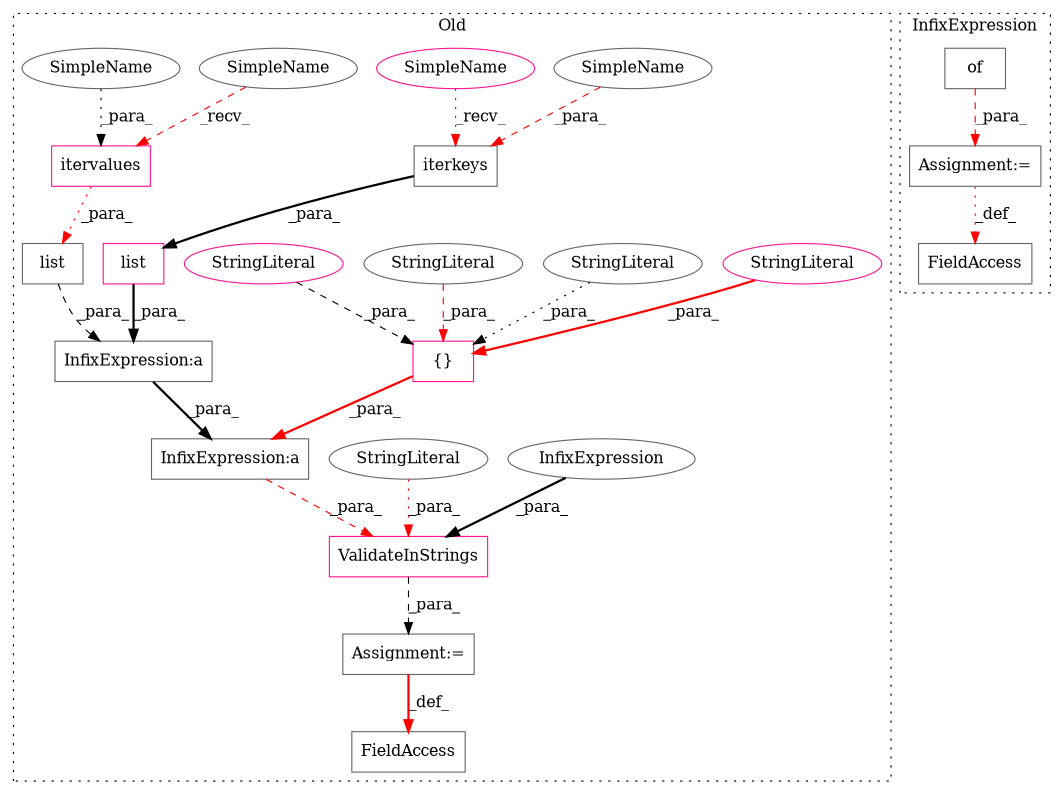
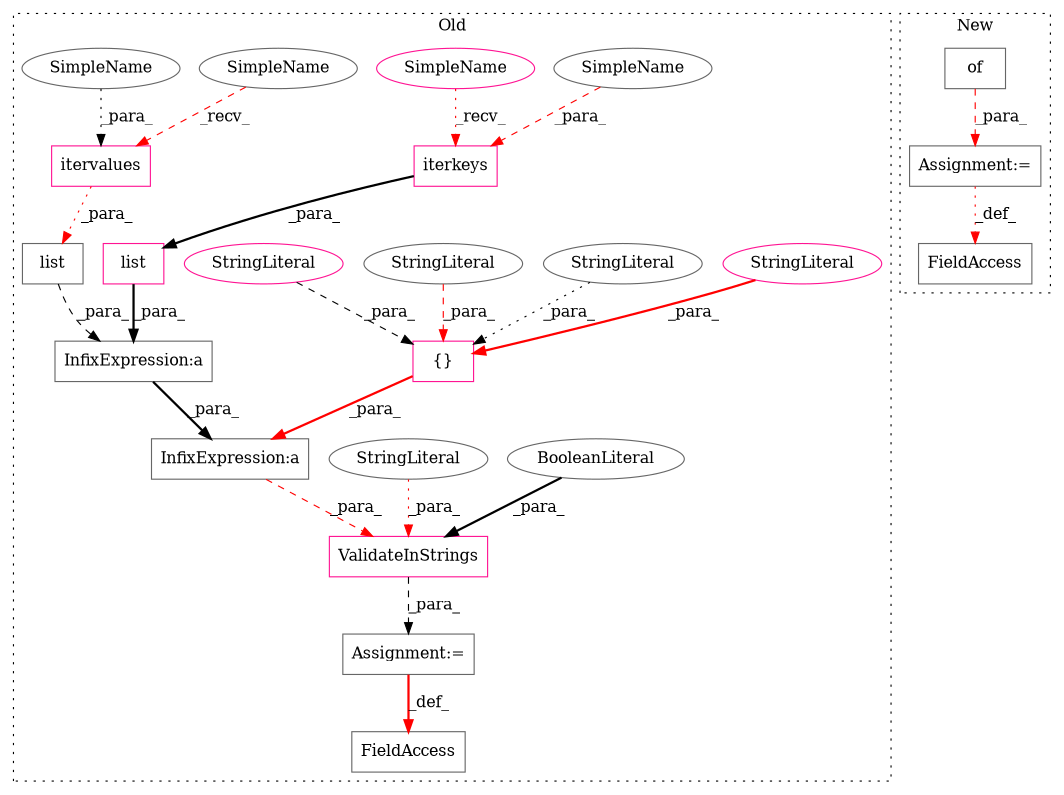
(975, 26) -> (975, 26)
(456, 166) -> (456, 166)
(602, 459) -> (596, 459)
